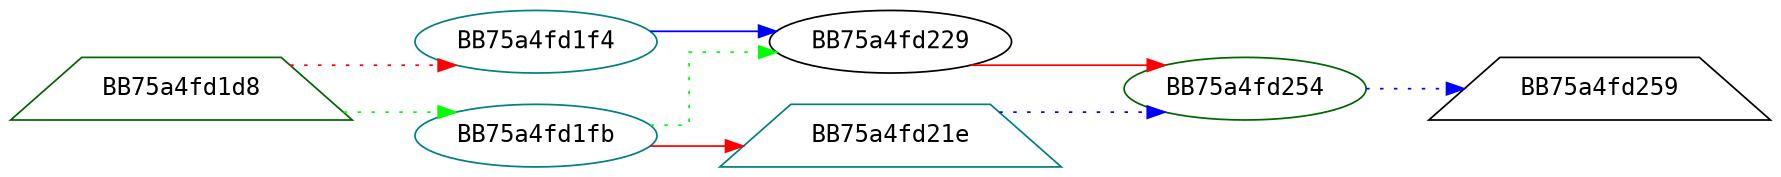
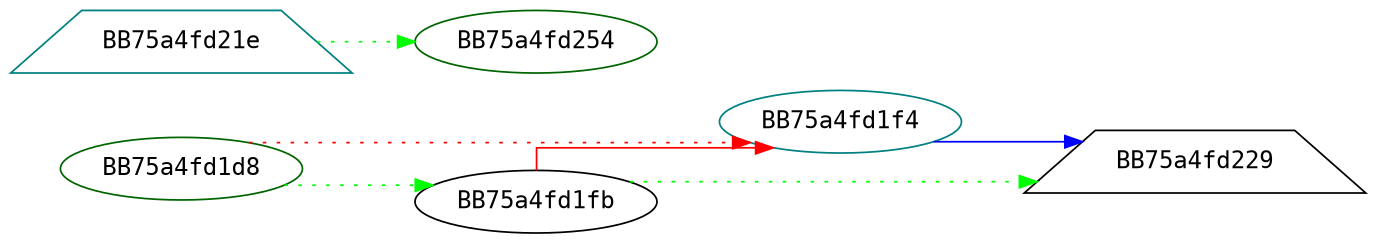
(891, 42) -> (1195, 162)
(1059, 65) -> none
(181, 89) -> (181, 169)
(1600, 89) -> none
(1073, 112) -> (357, 42)
(536, 136) -> (536, 202)
(688, 146) -> (635, 148)
